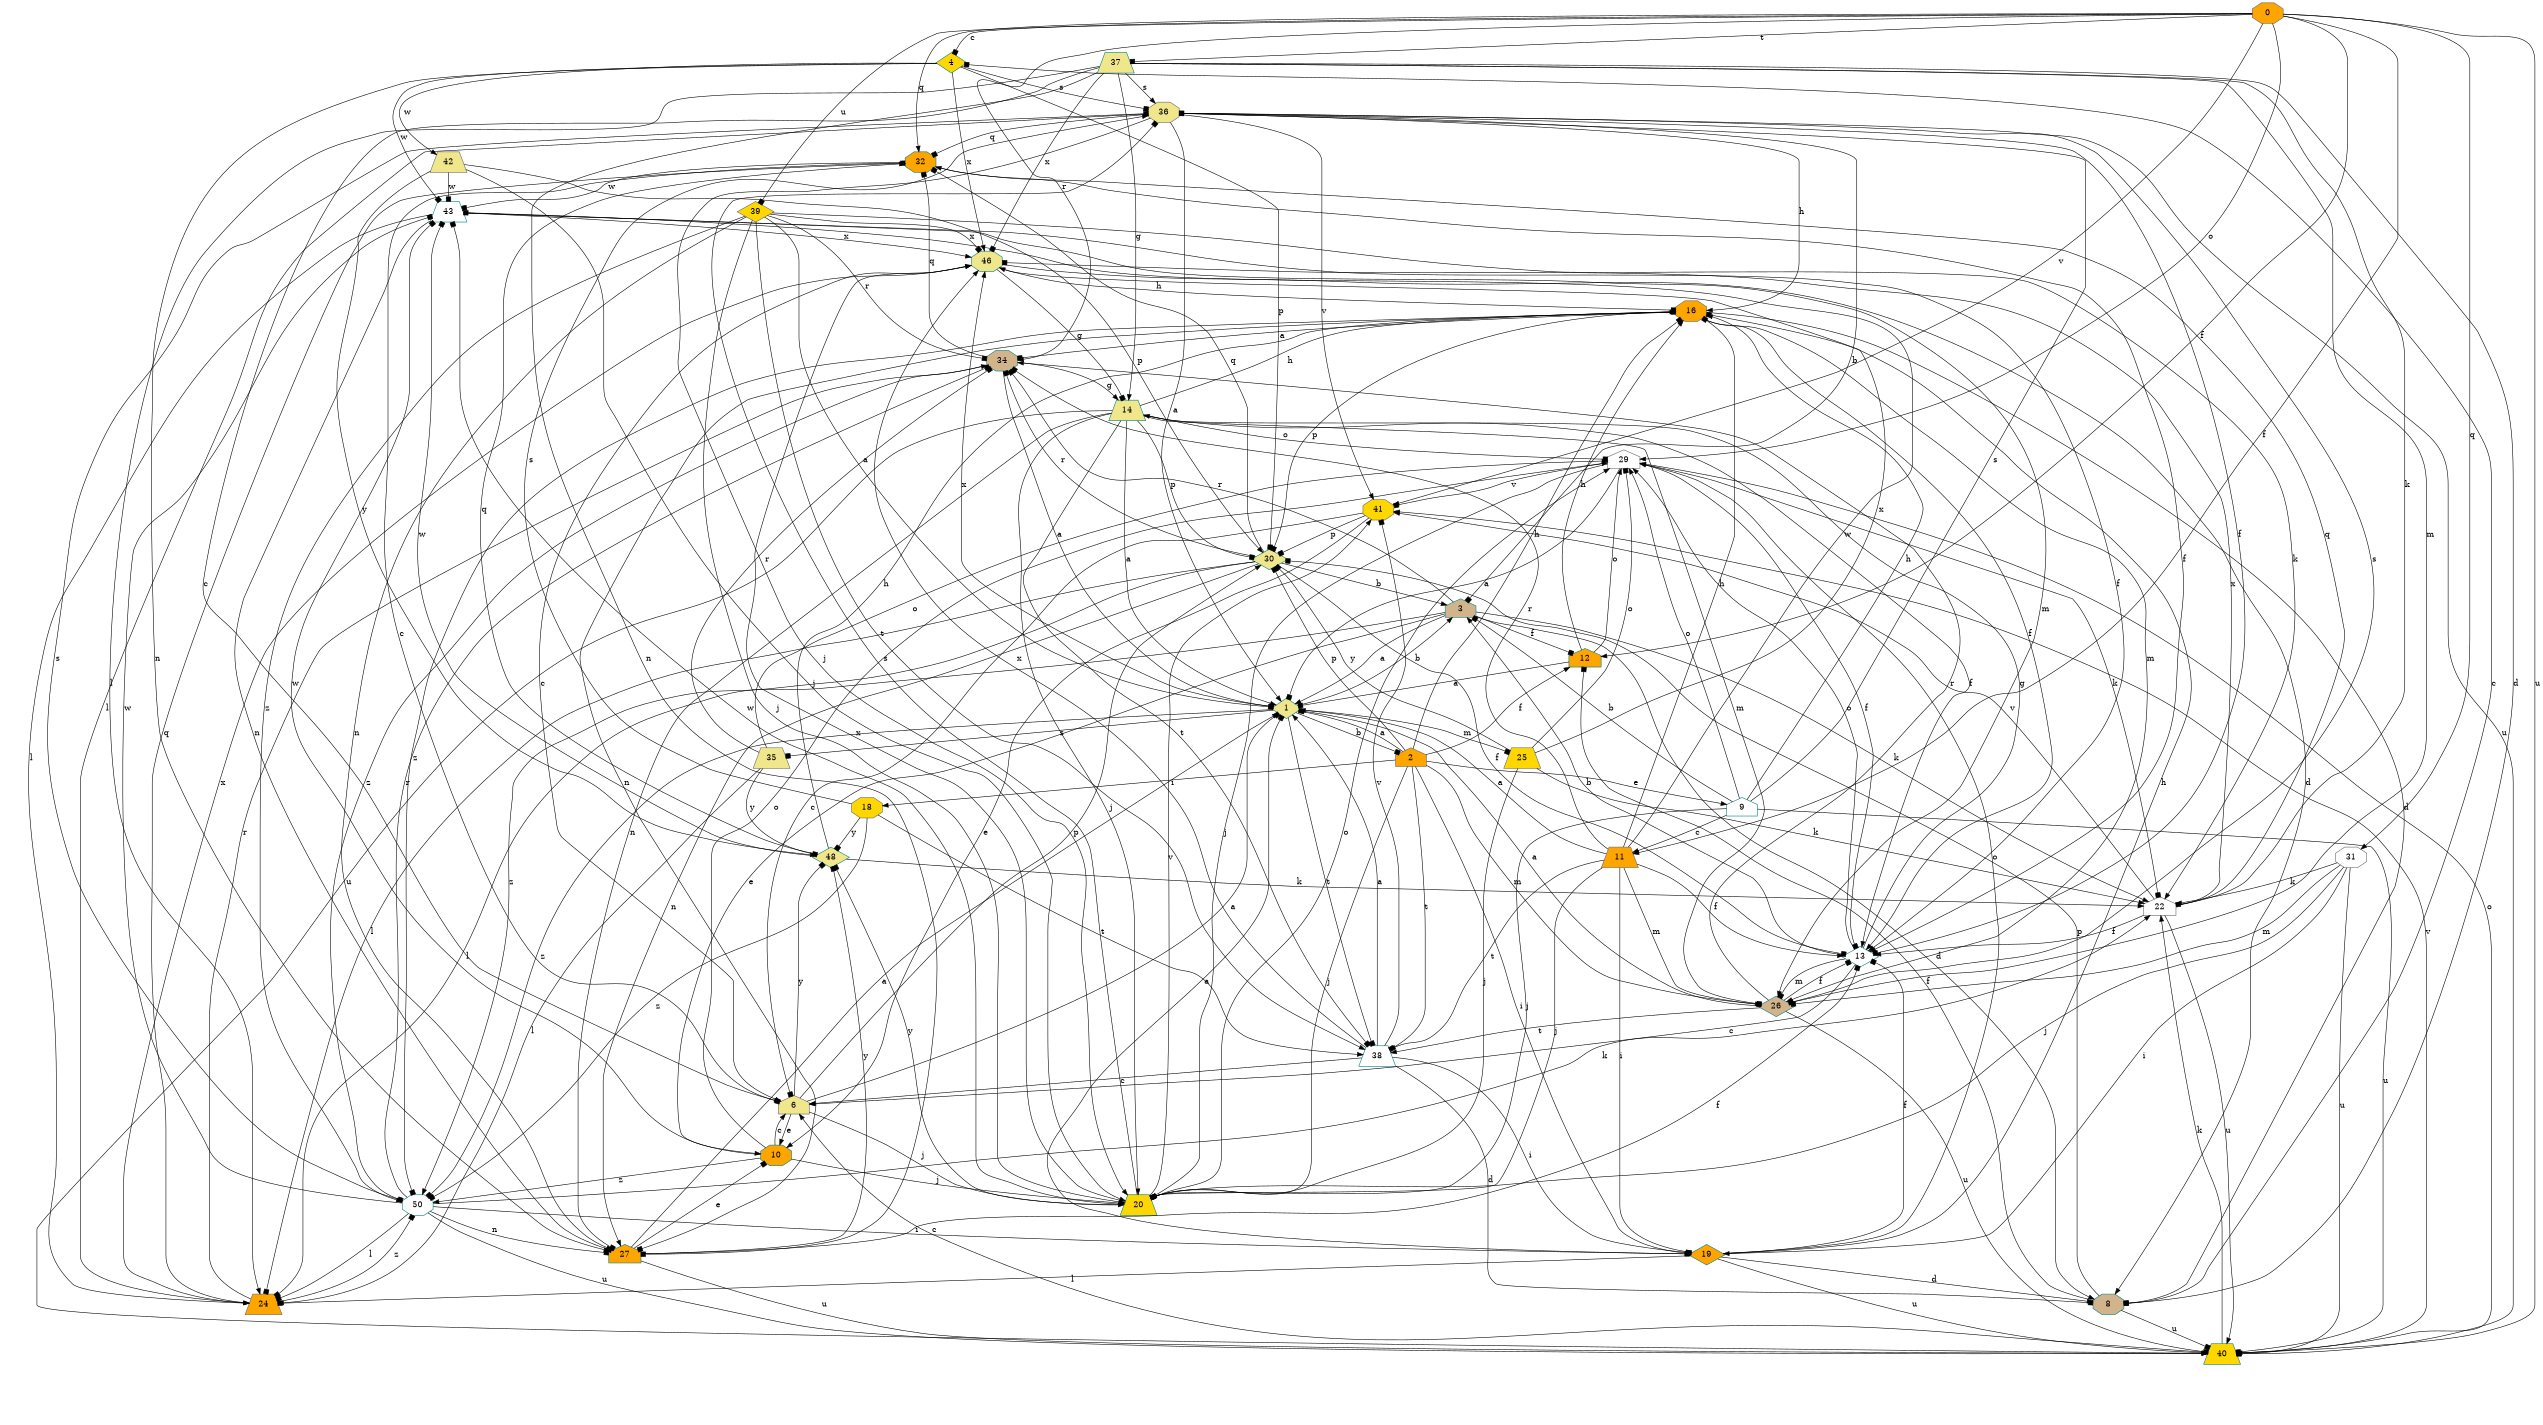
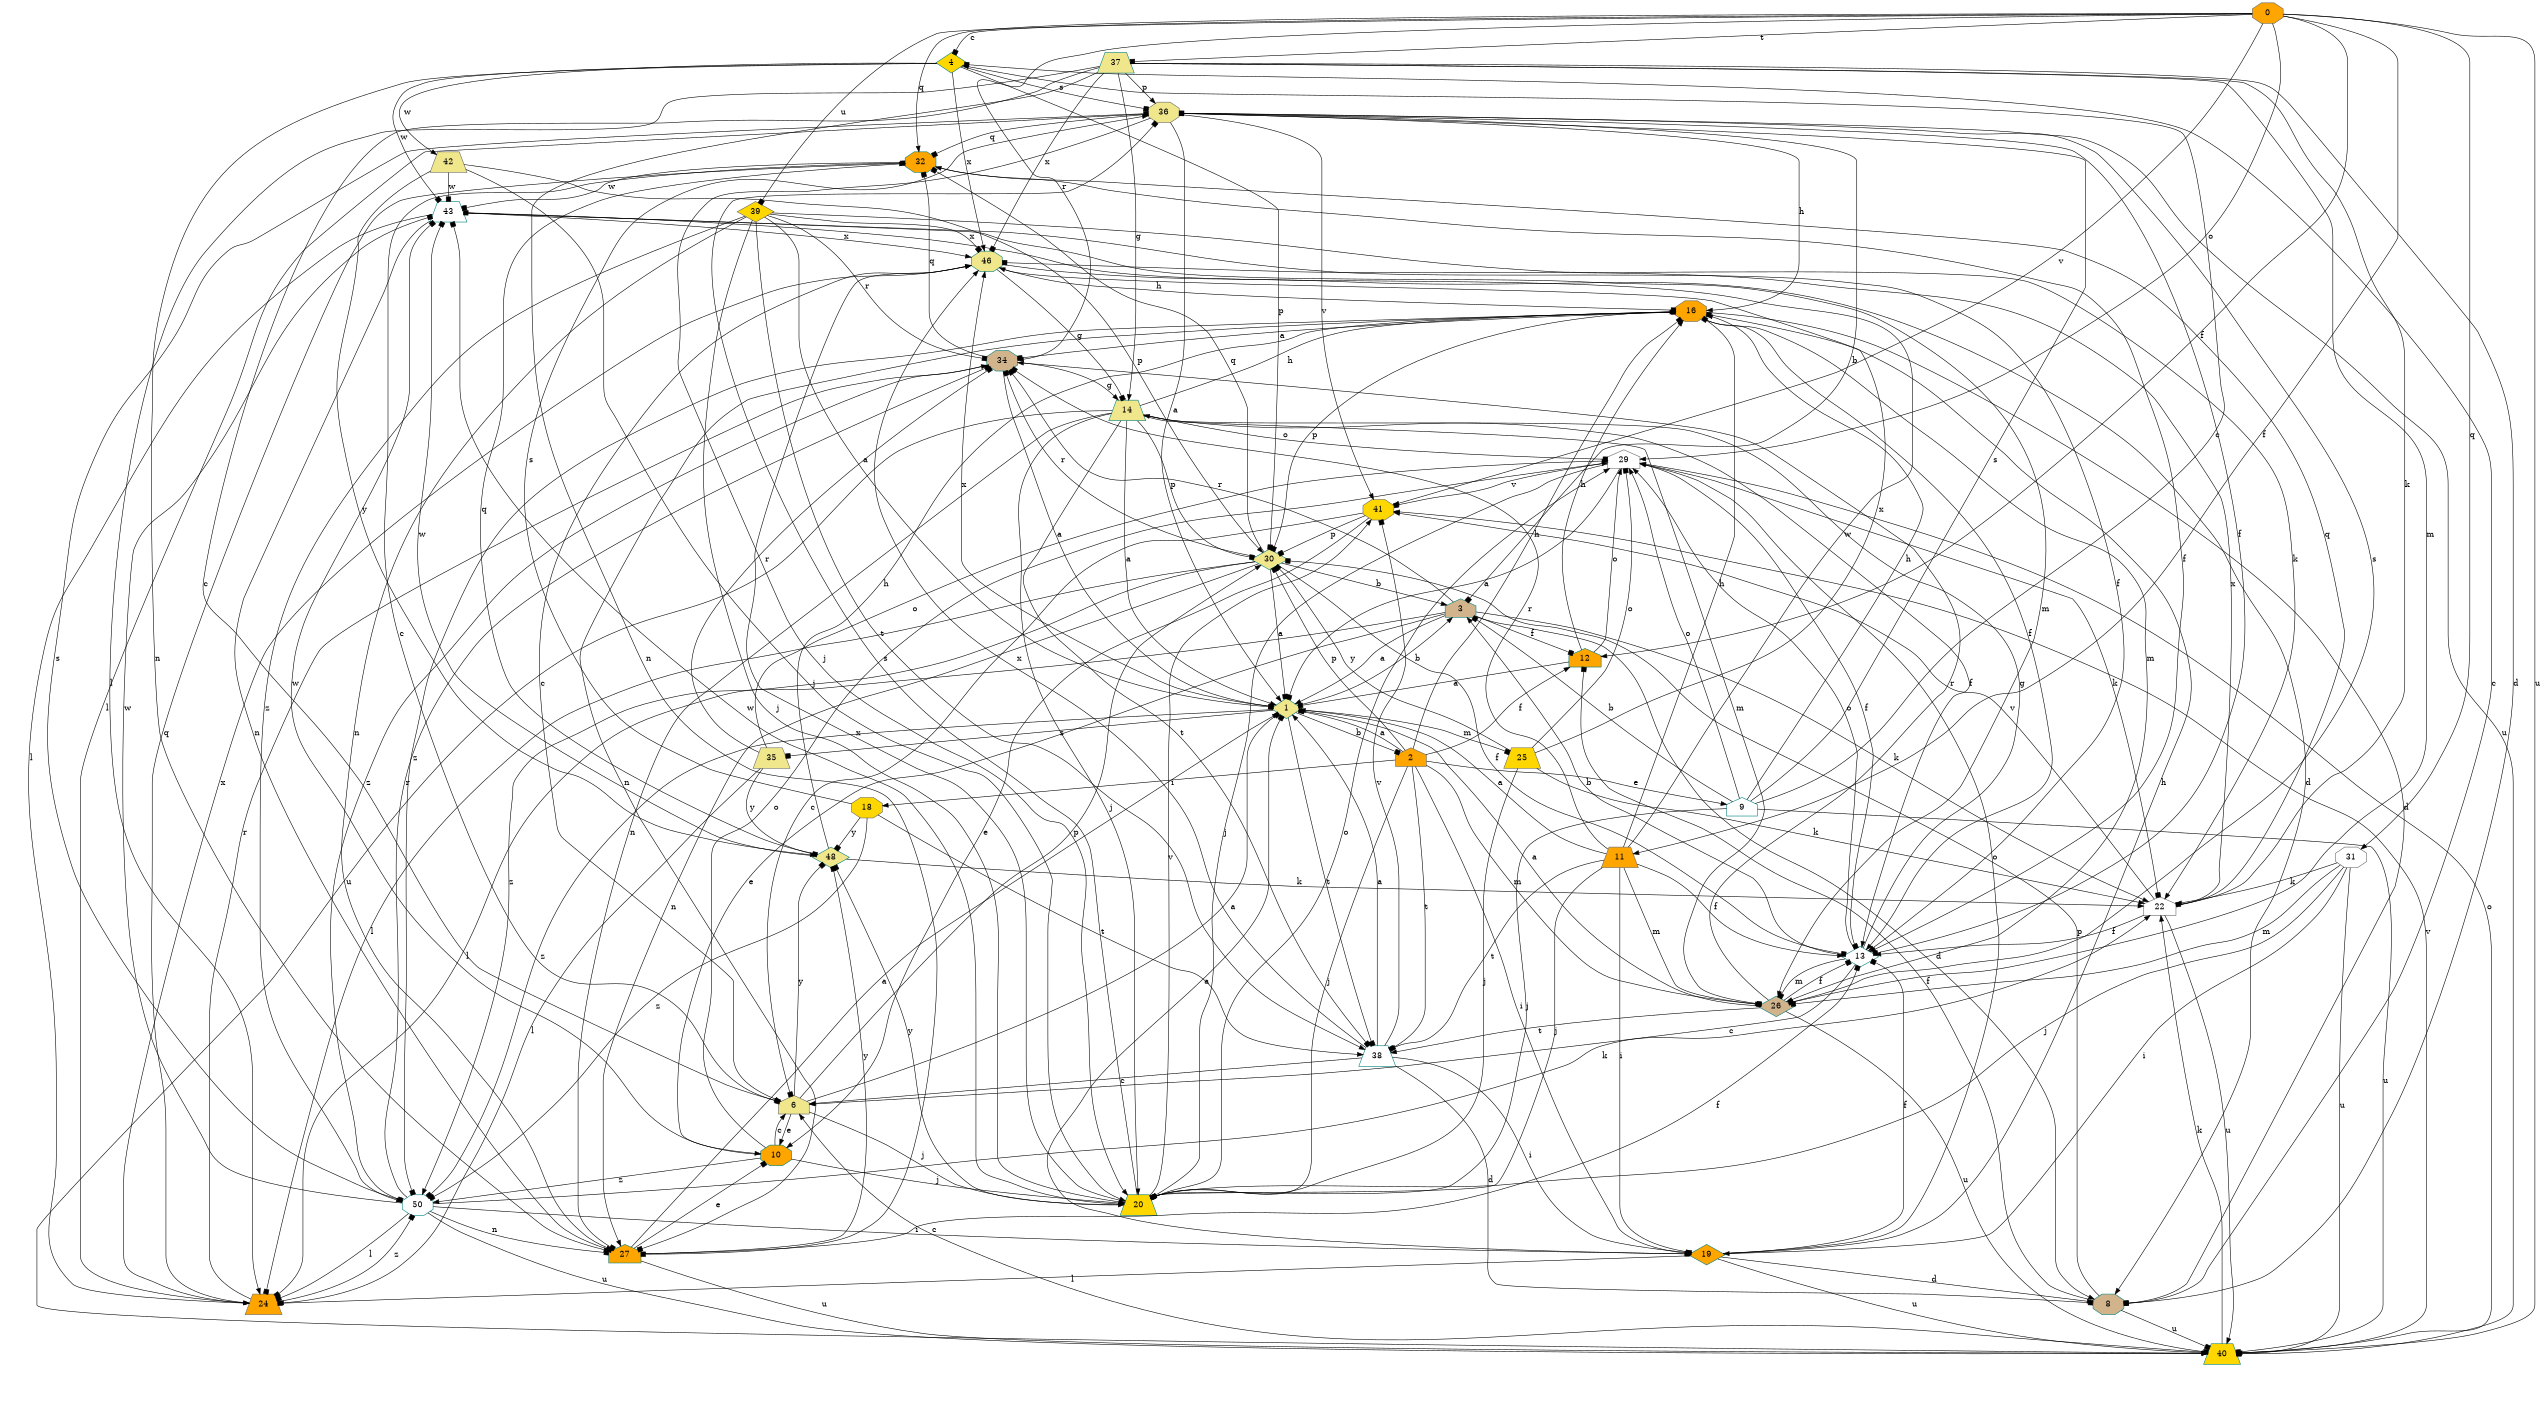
(1145, 88) -> (1145, 88)
none -> (1278, 634)
(1683, 834) -> (2026, 112)
